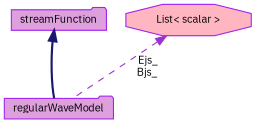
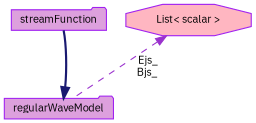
(52, 70) -> (66, 59)
